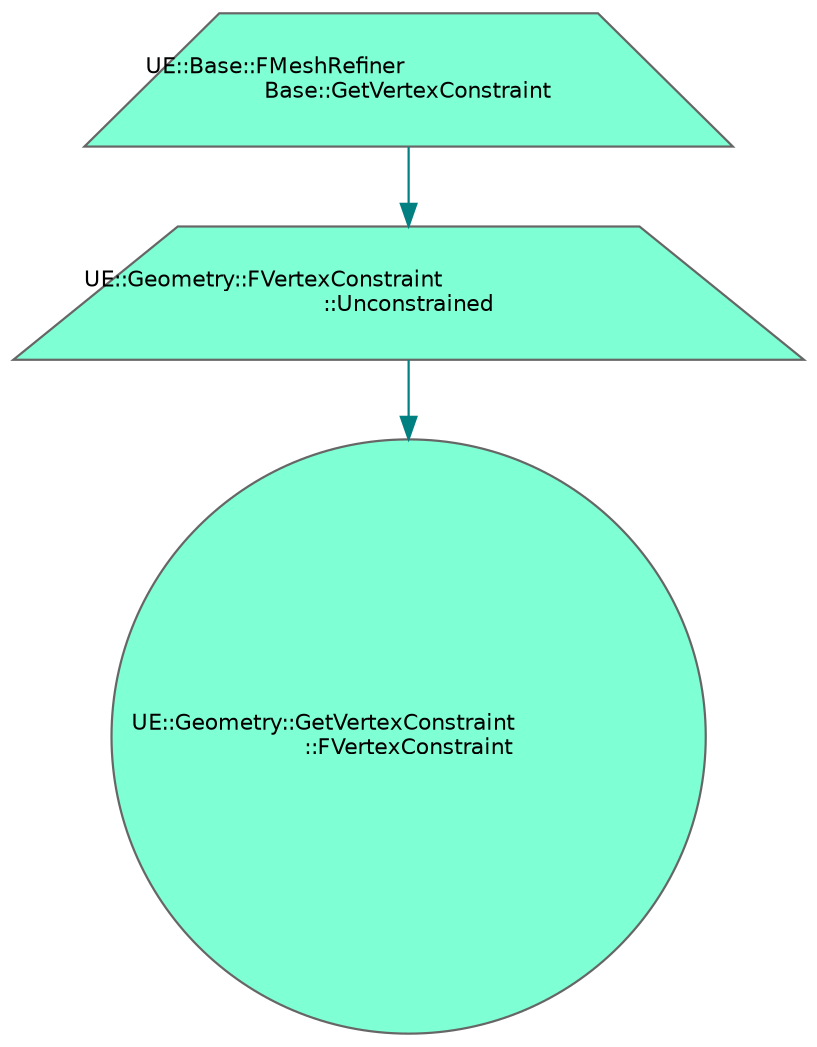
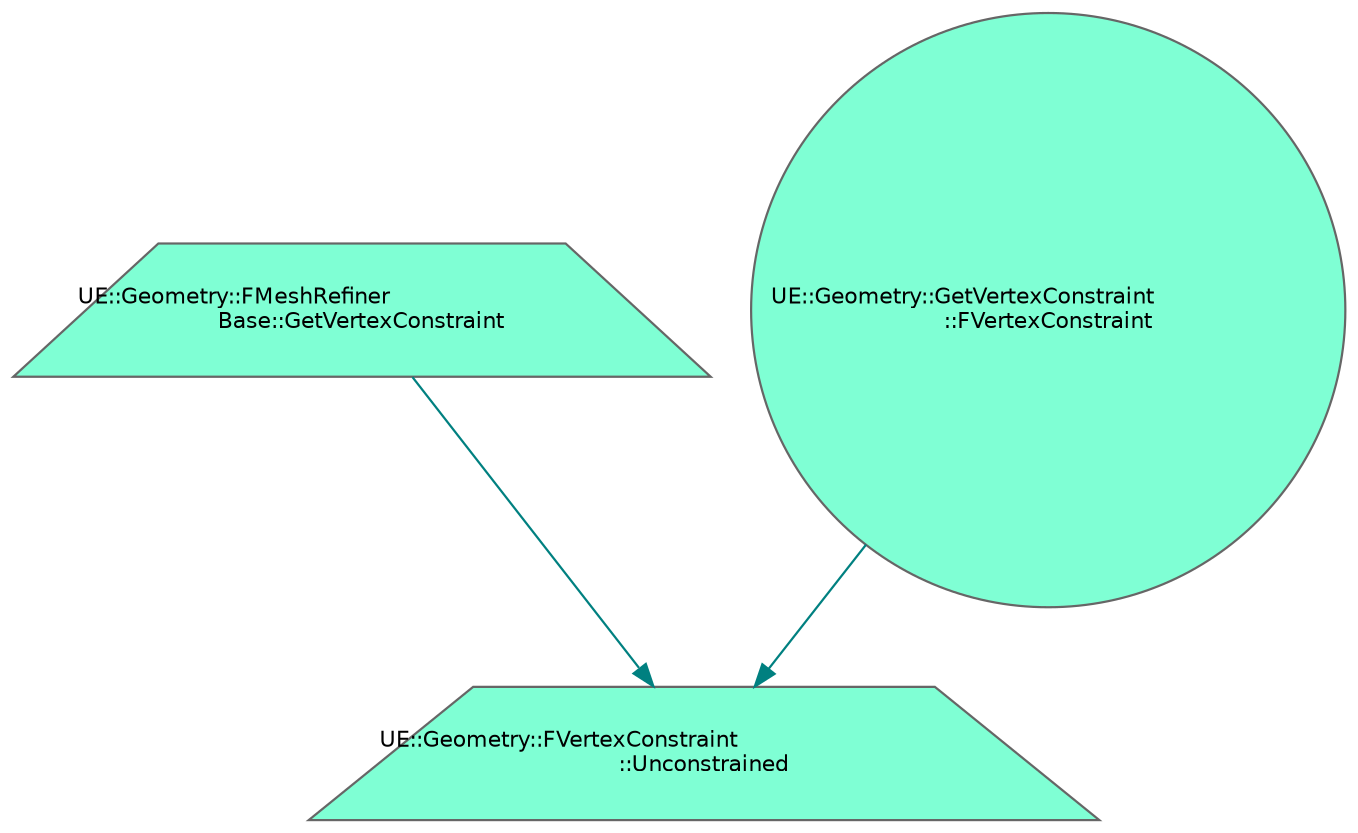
(409, 80) -> (362, 310)
(409, 388) -> (817, 607)
